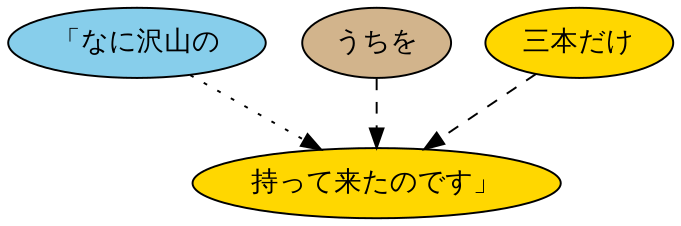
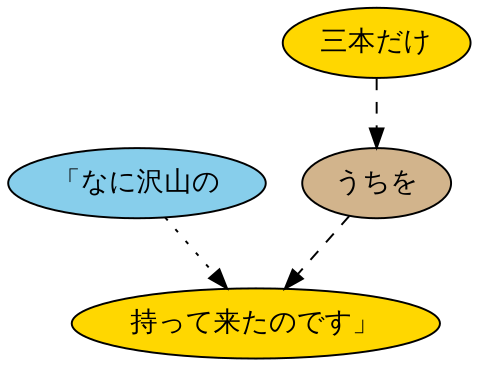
(488, 106) -> (377, 103)
